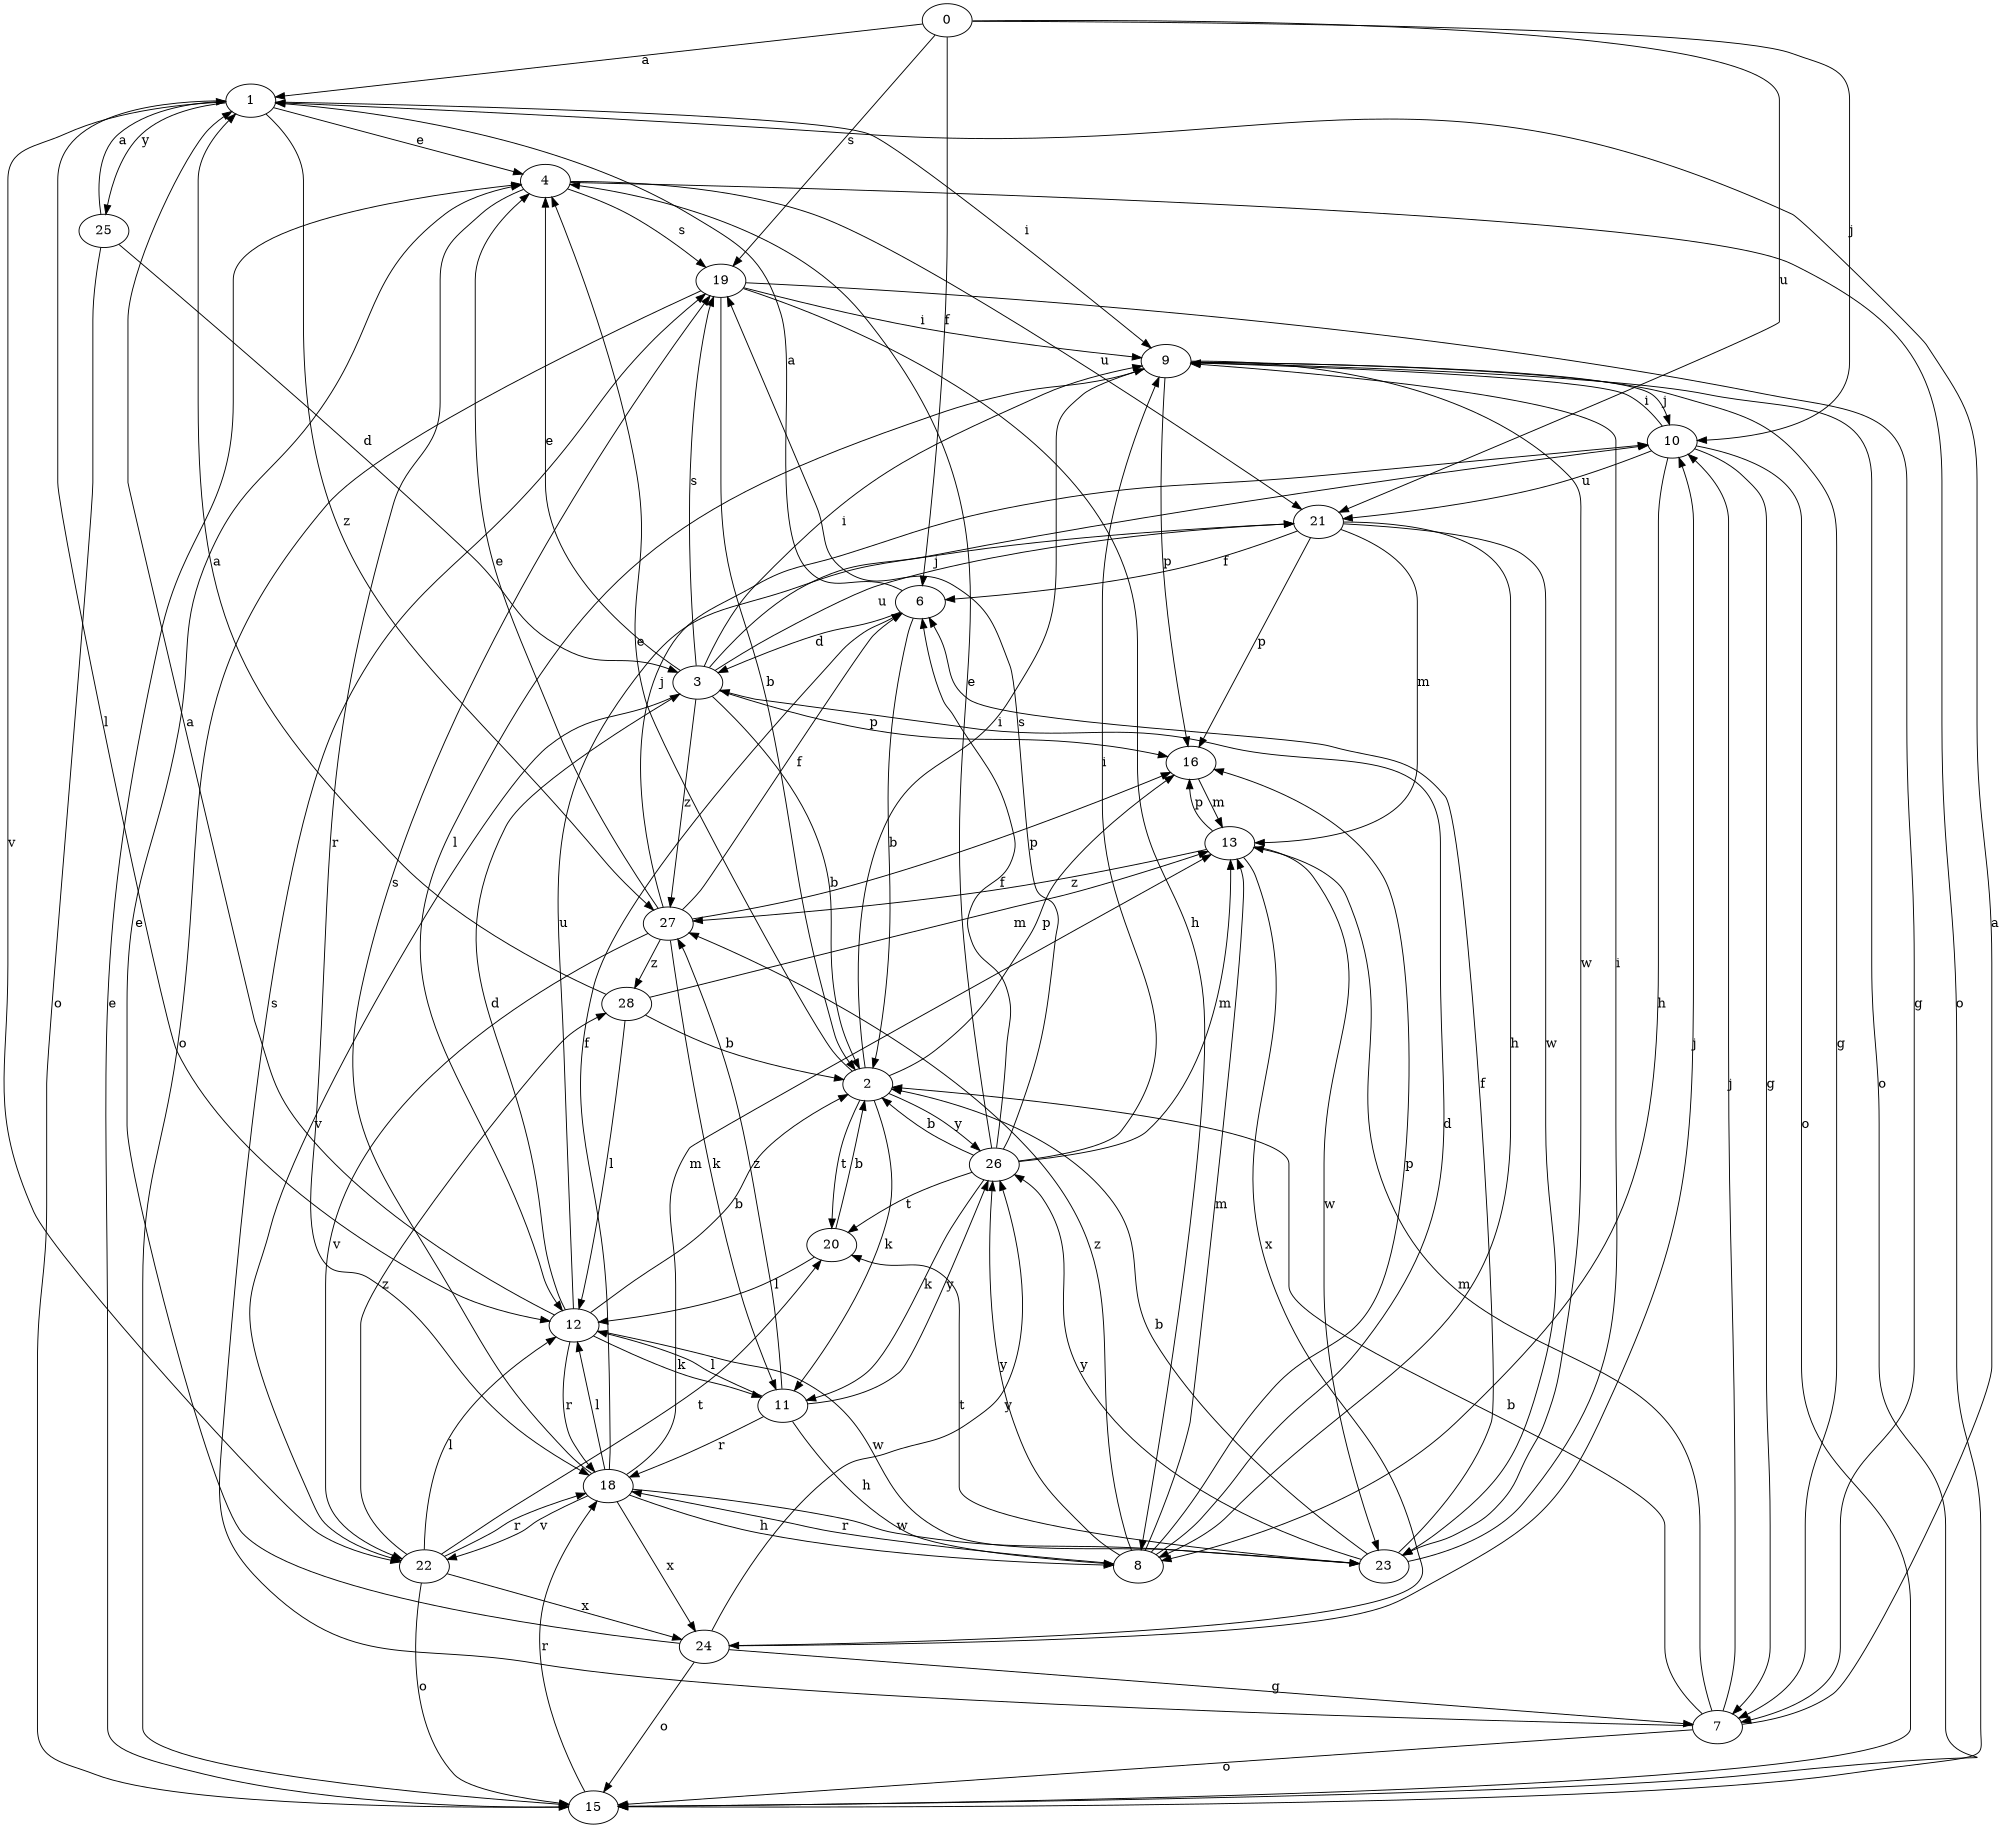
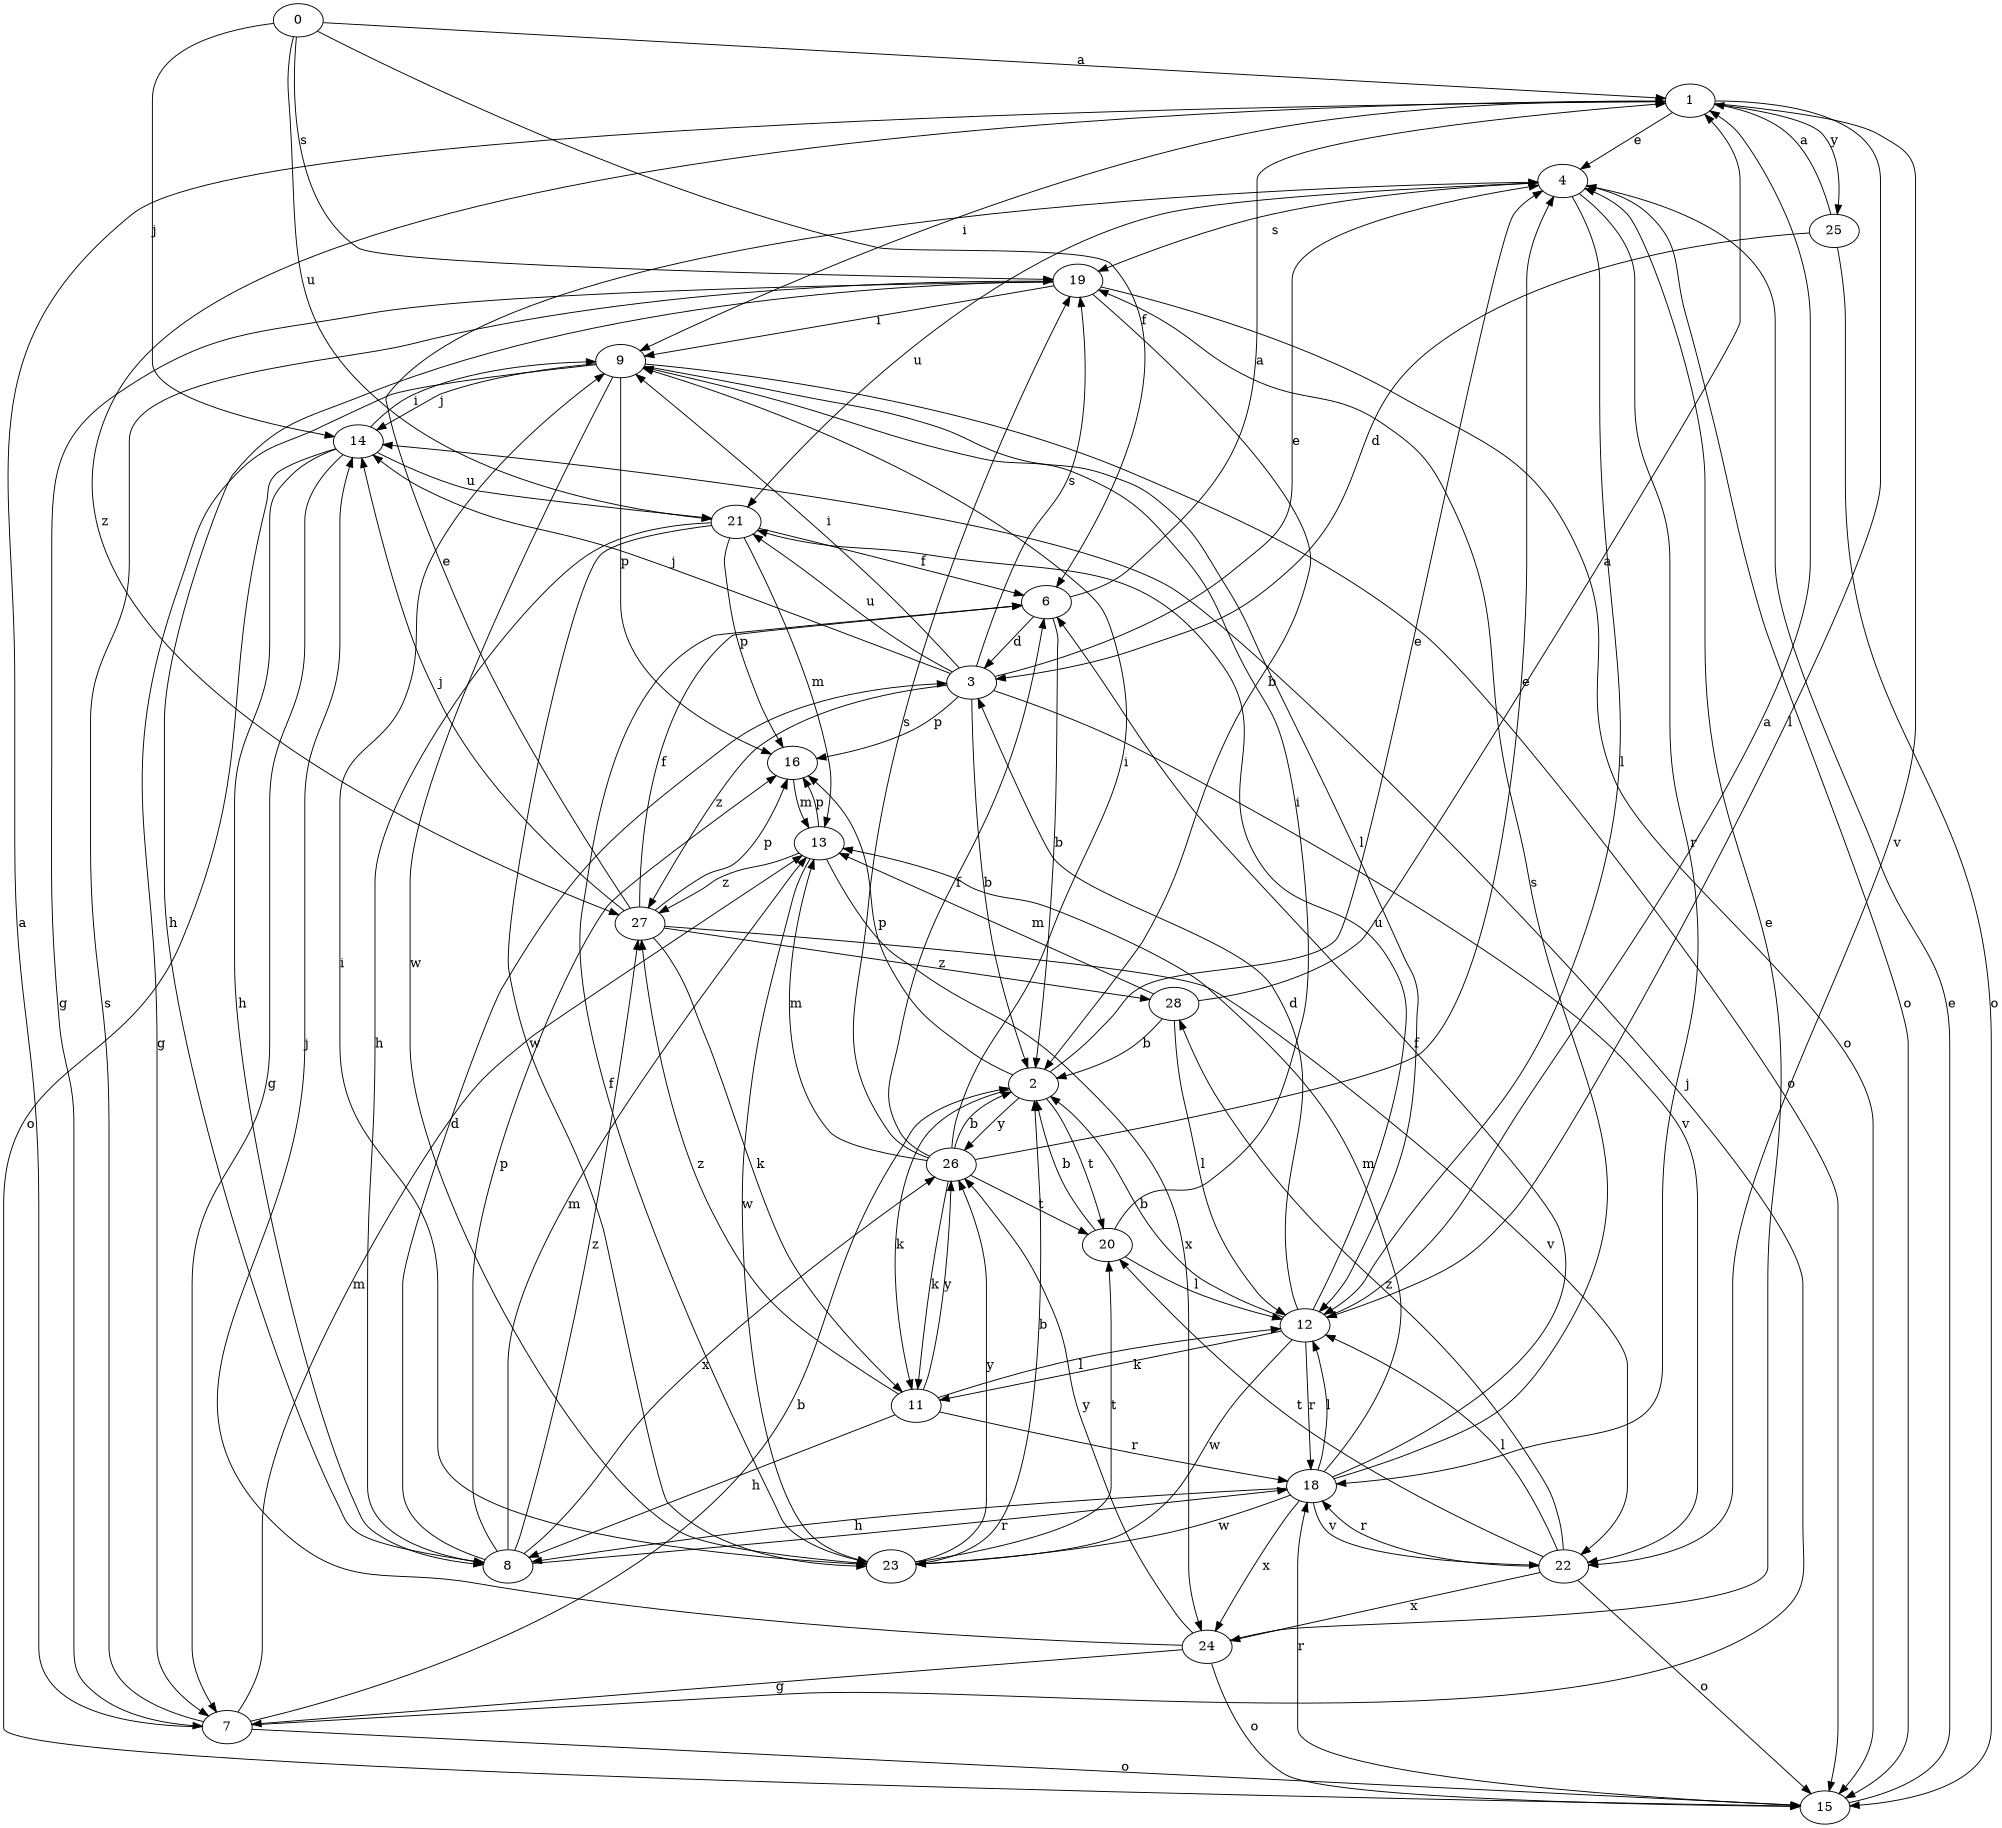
(1672, 441) -> (358, 441)
(997, 717) -> (1237, 653)
none -> (1619, 763)
(1004, 1366) -> (706, 1366)
